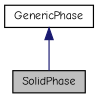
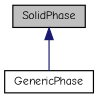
(49, 55) -> (49, 55)
